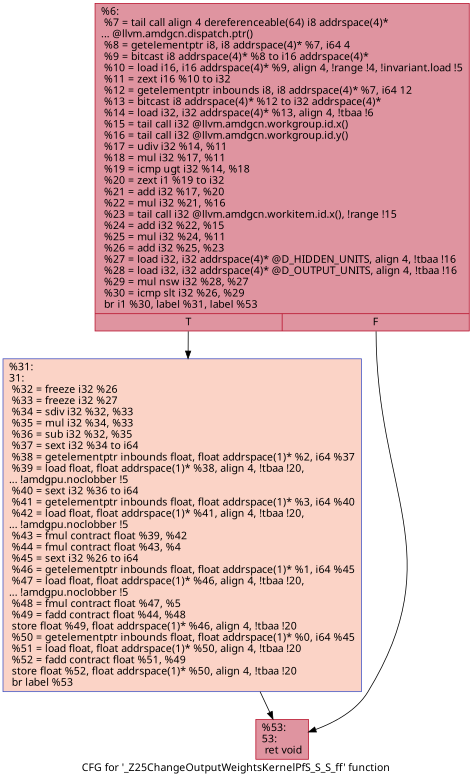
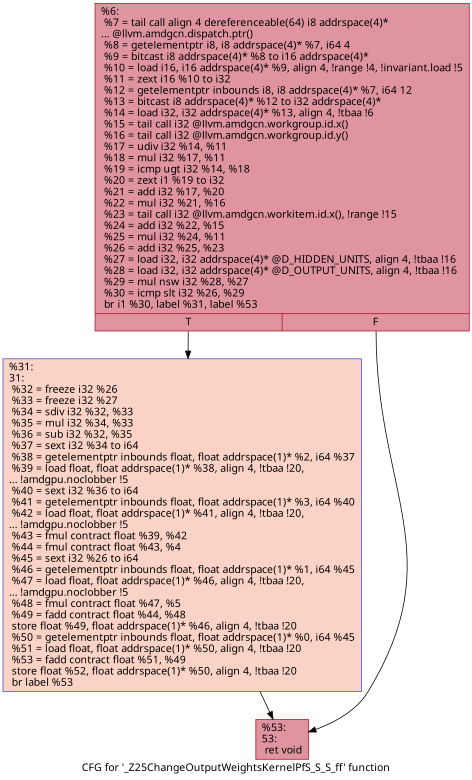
(98, 660) -> (98, 660)
